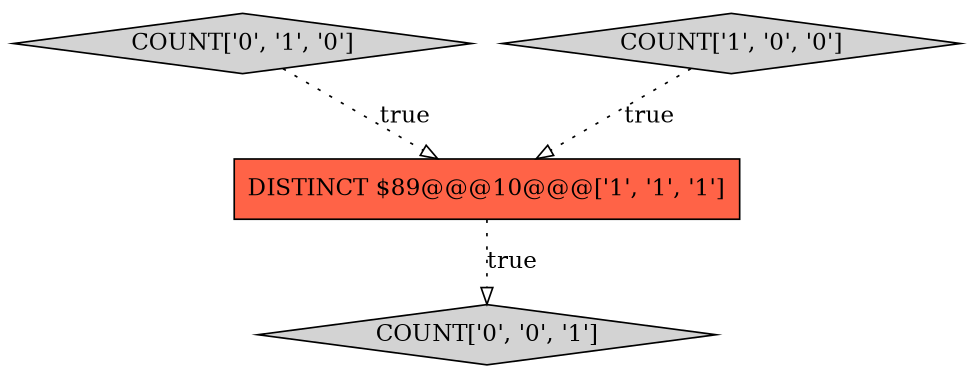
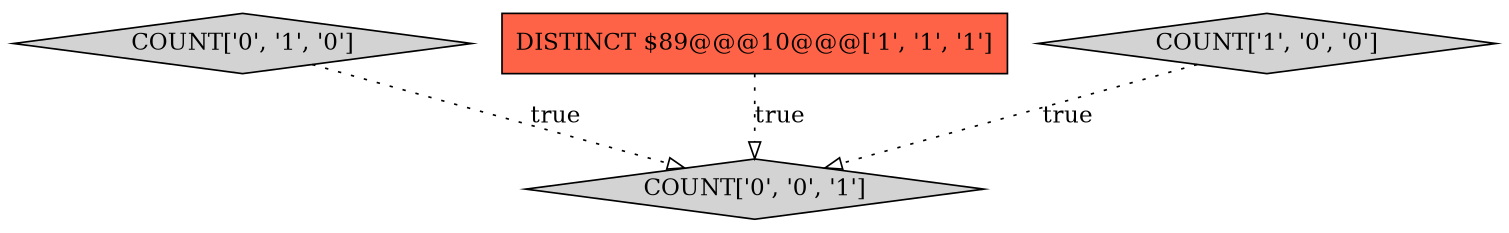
(353, 110) -> (490, 114)
(621, 110) -> (1019, 114)
